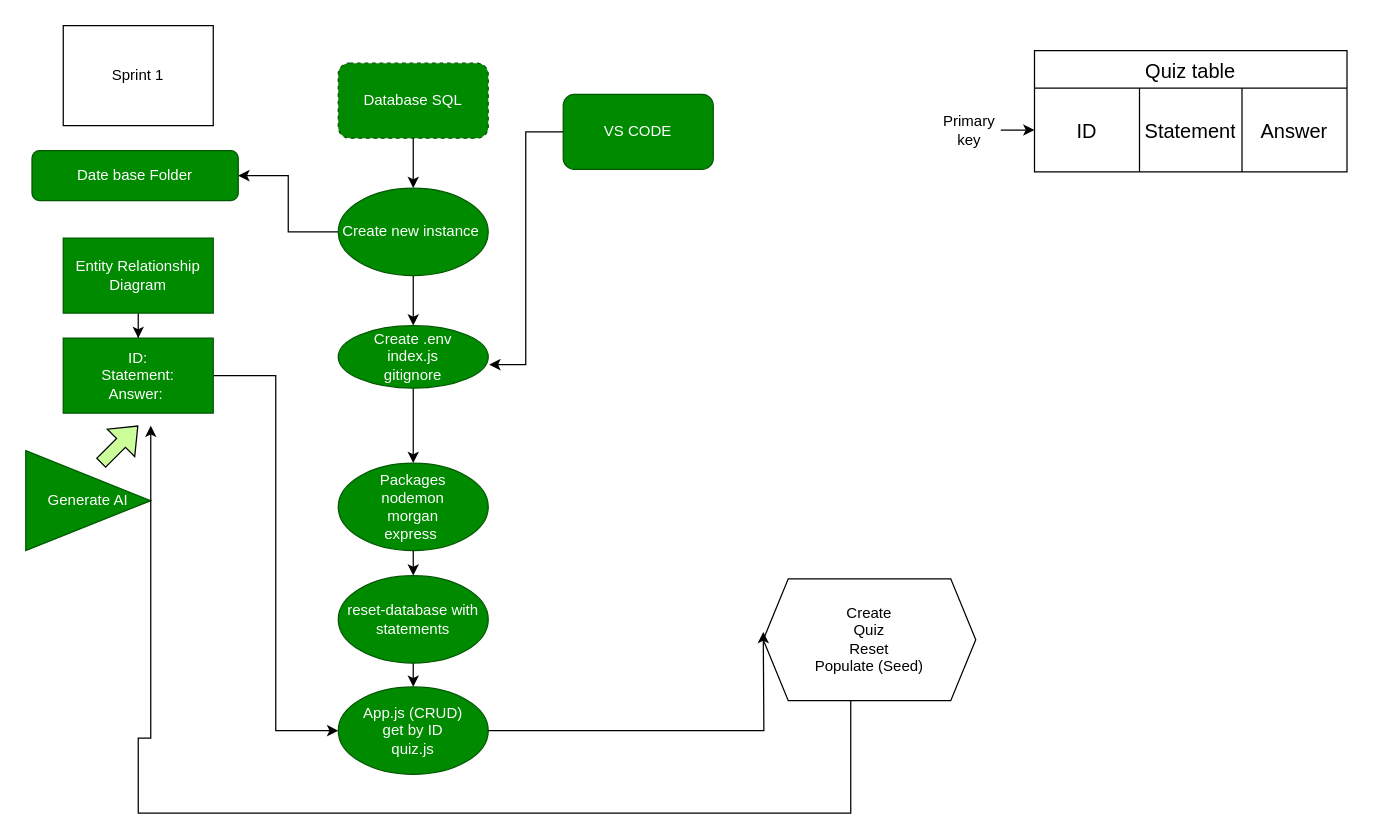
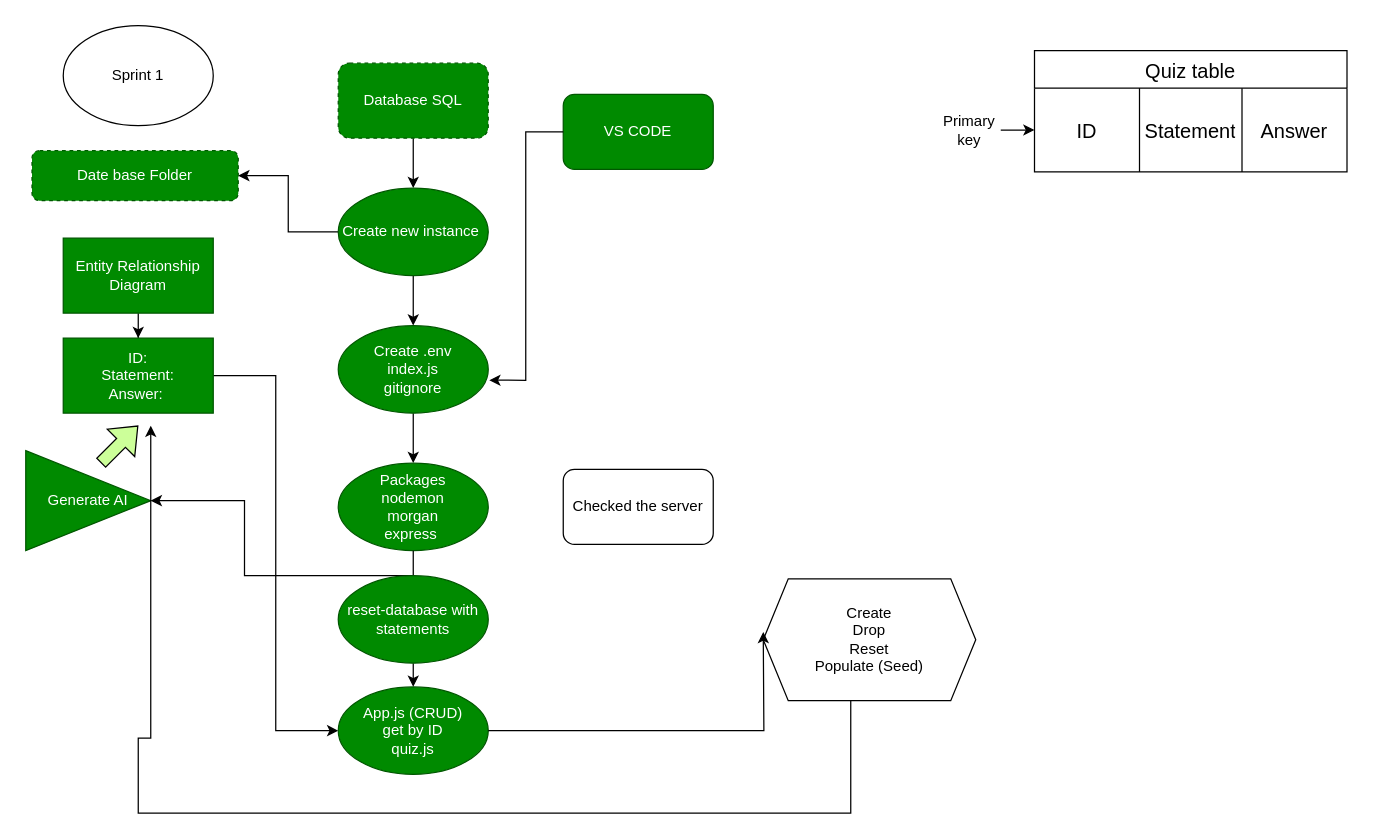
(138, 76) -> (138, 76)
(135, 176) -> (135, 176)
(413, 357) -> (413, 369)
none -> (638, 507)
(413, 566) -> (244, 575)
(869, 639) -> (869, 639)
